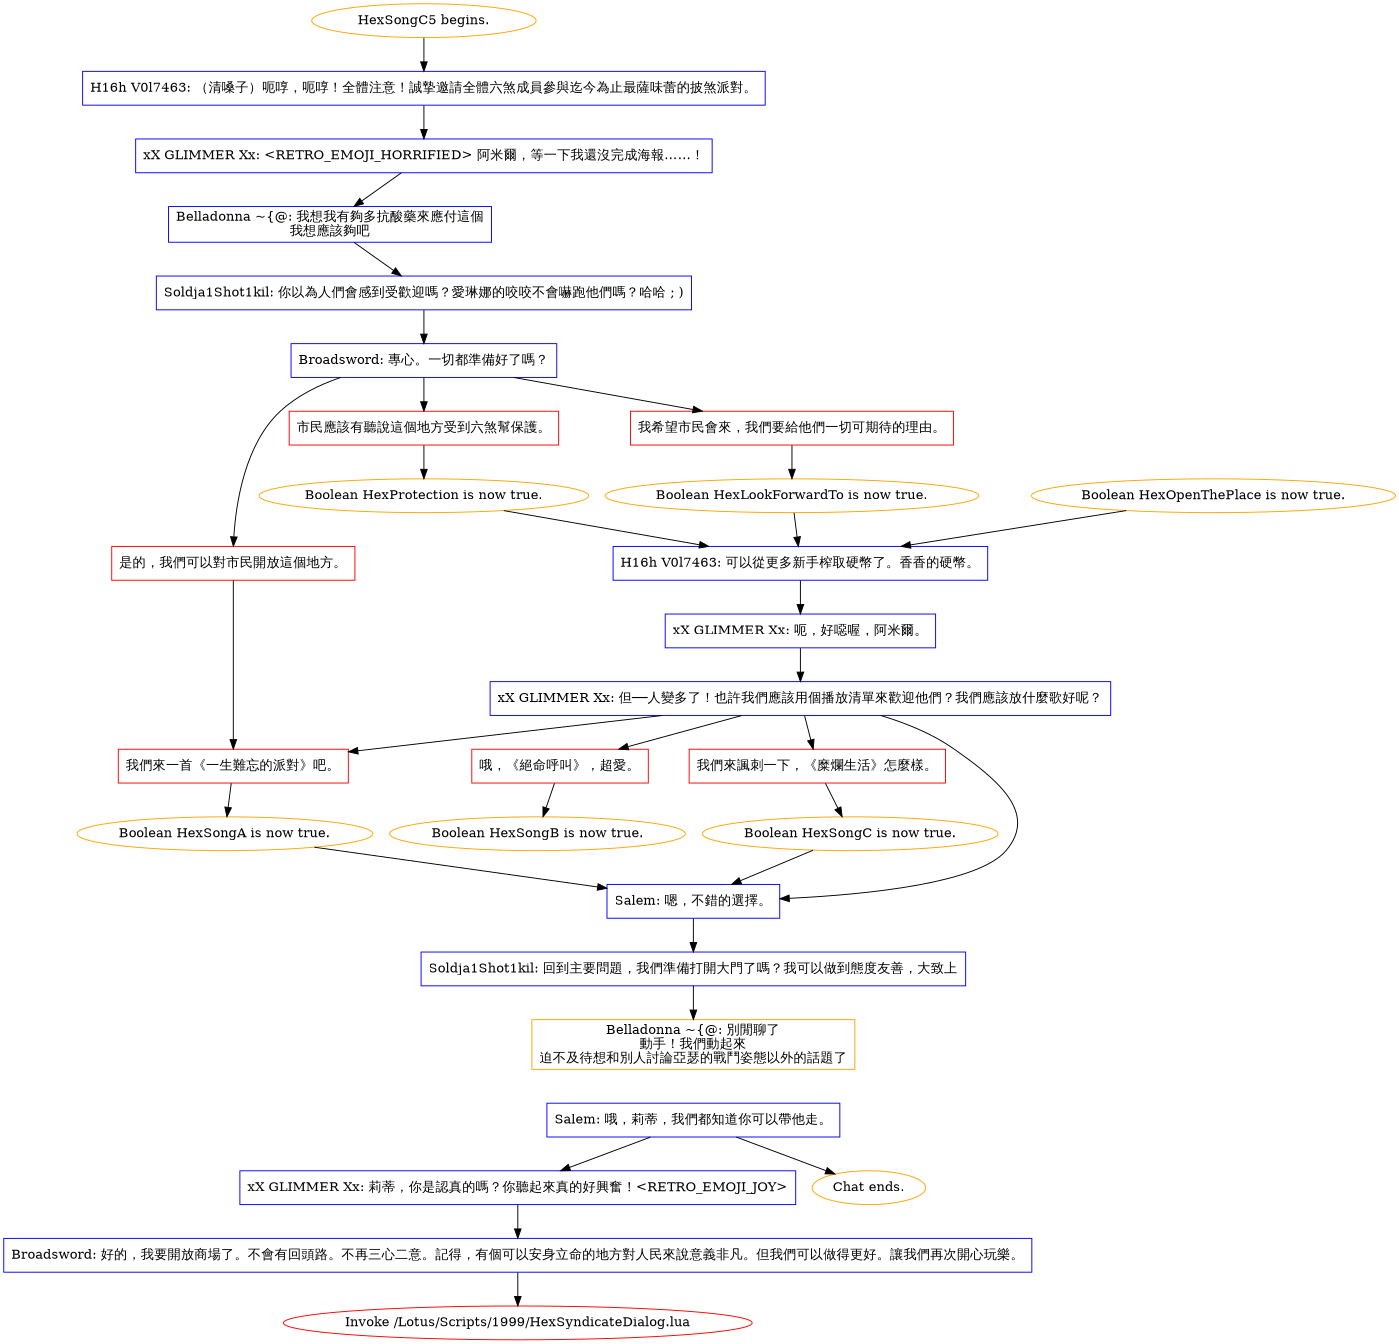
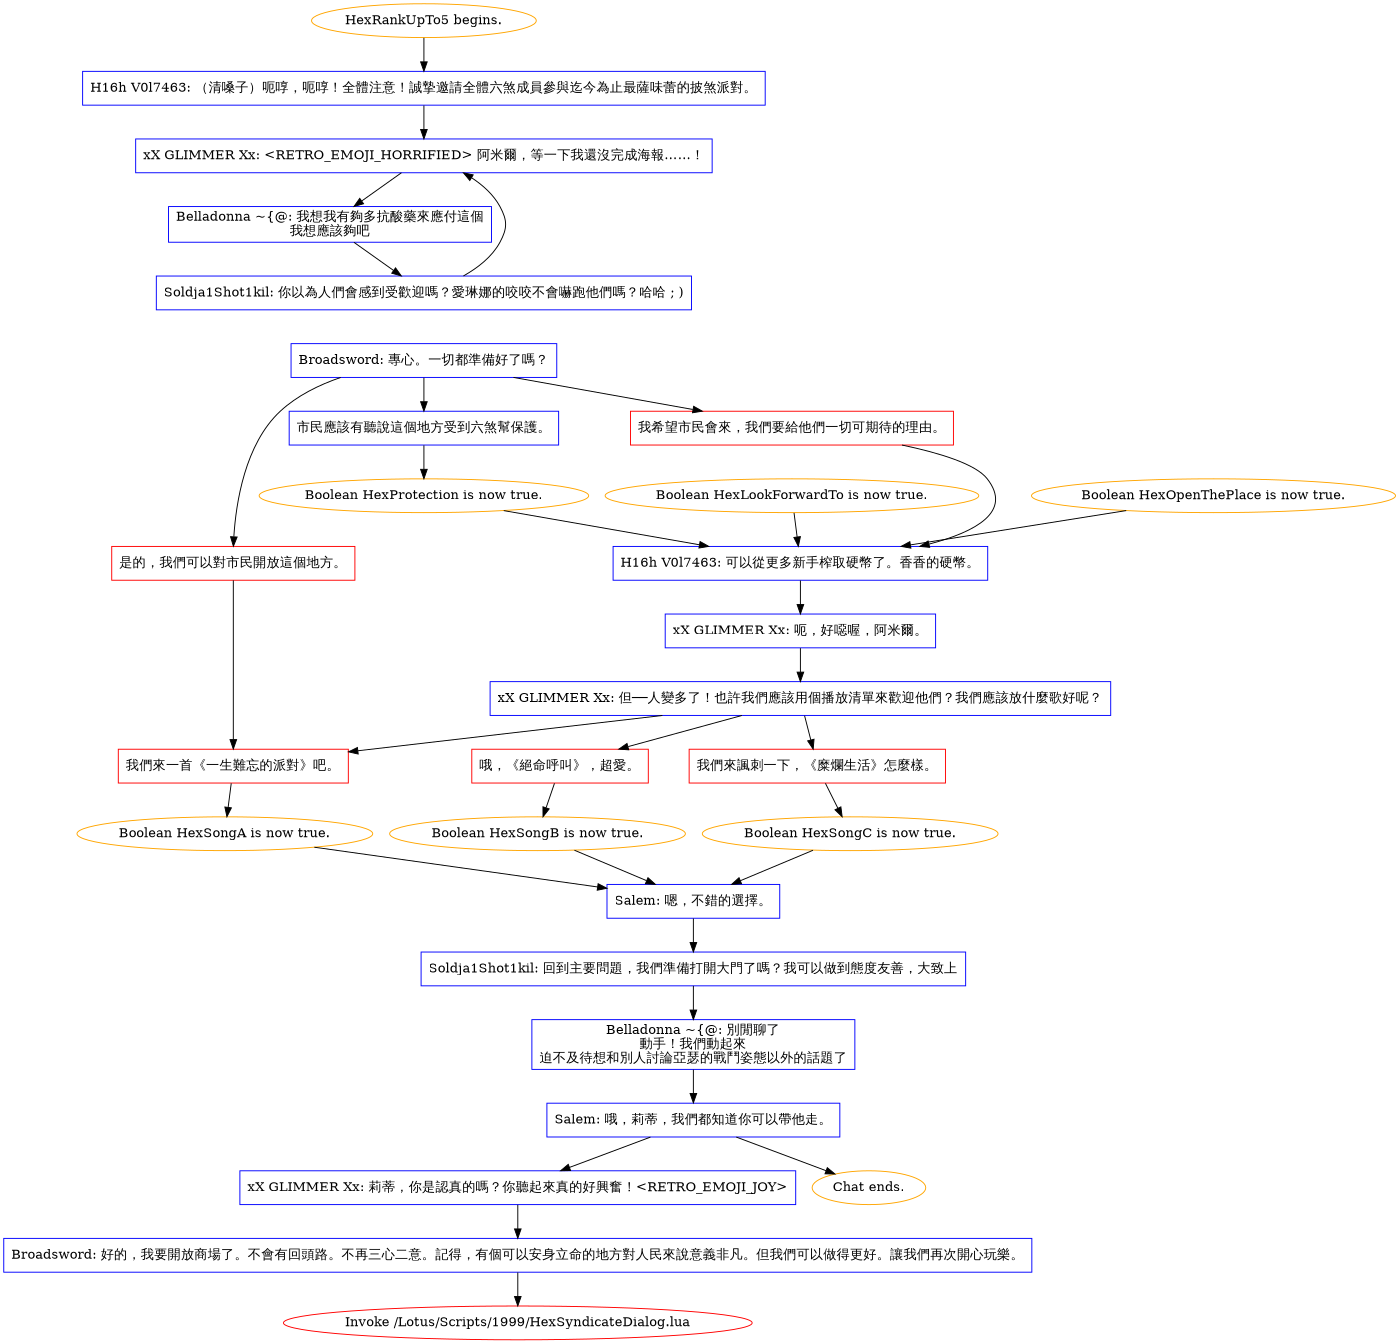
(424, 21) -> (424, 21)
(424, 322) -> (505, 229)
(424, 428) -> (424, 428)
(792, 457) -> (991, 485)
(1001, 855) -> (610, 865)
(693, 1045) -> (693, 1045)
none -> (693, 1081)
